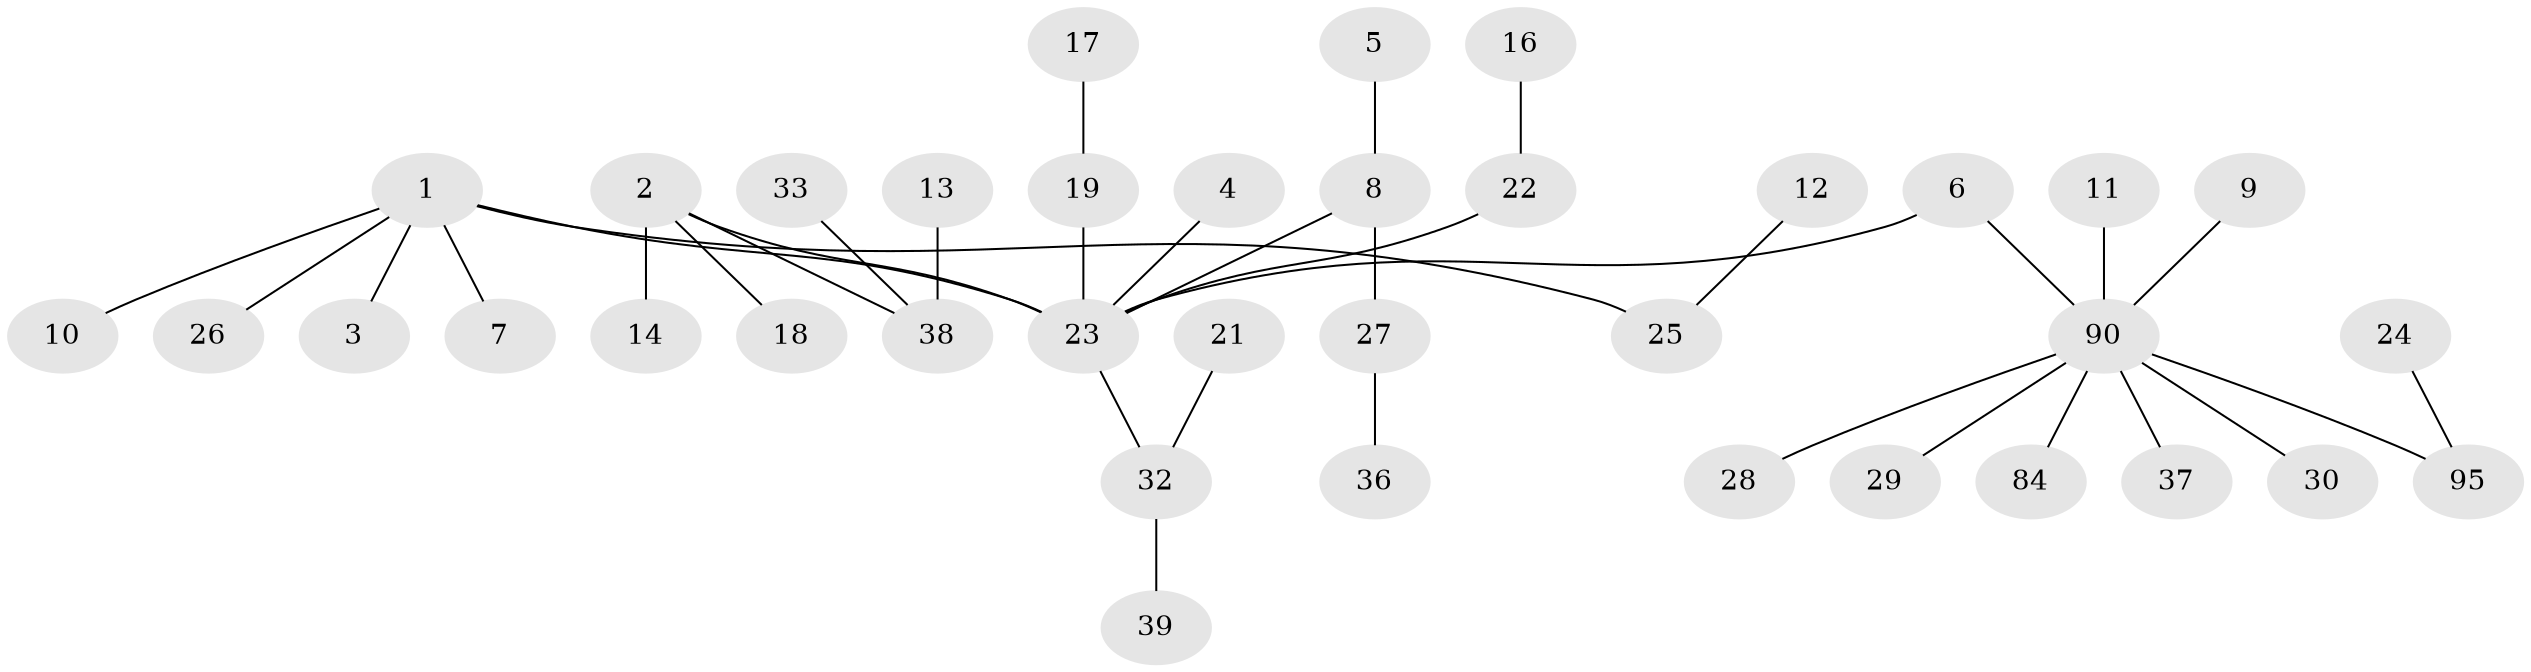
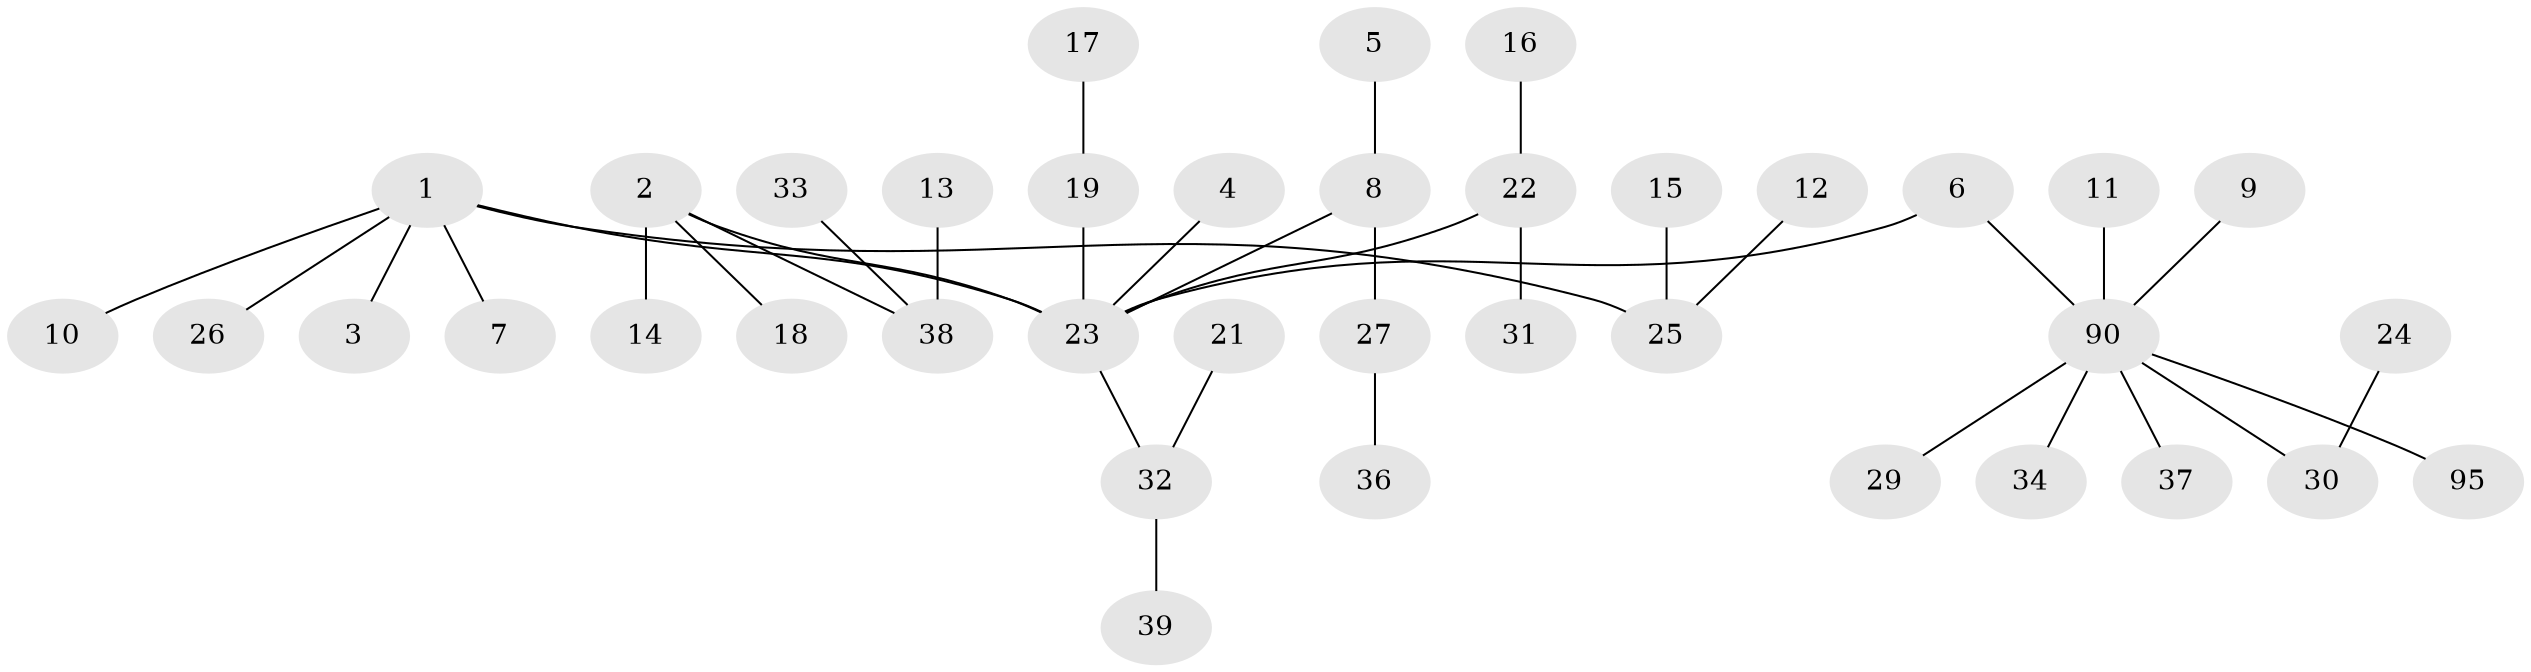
none -> (1667, 190)
none -> (1521, 336)
(2432, 409) -> (2359, 409)
(1739, 482) -> none
(2031, 482) -> (2031, 482)
